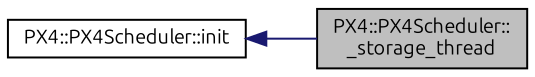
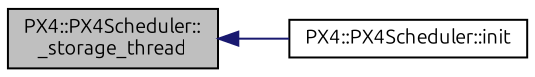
(292, 39) -> (264, 39)
